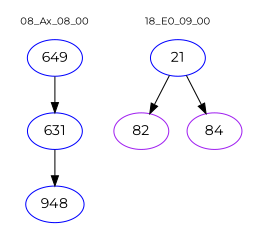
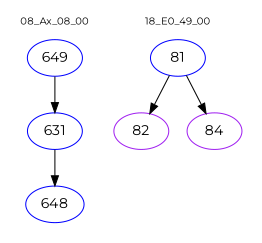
(178, 22) -> (178, 22)
(178, 58) -> (178, 58)
(55, 204) -> (55, 204)
